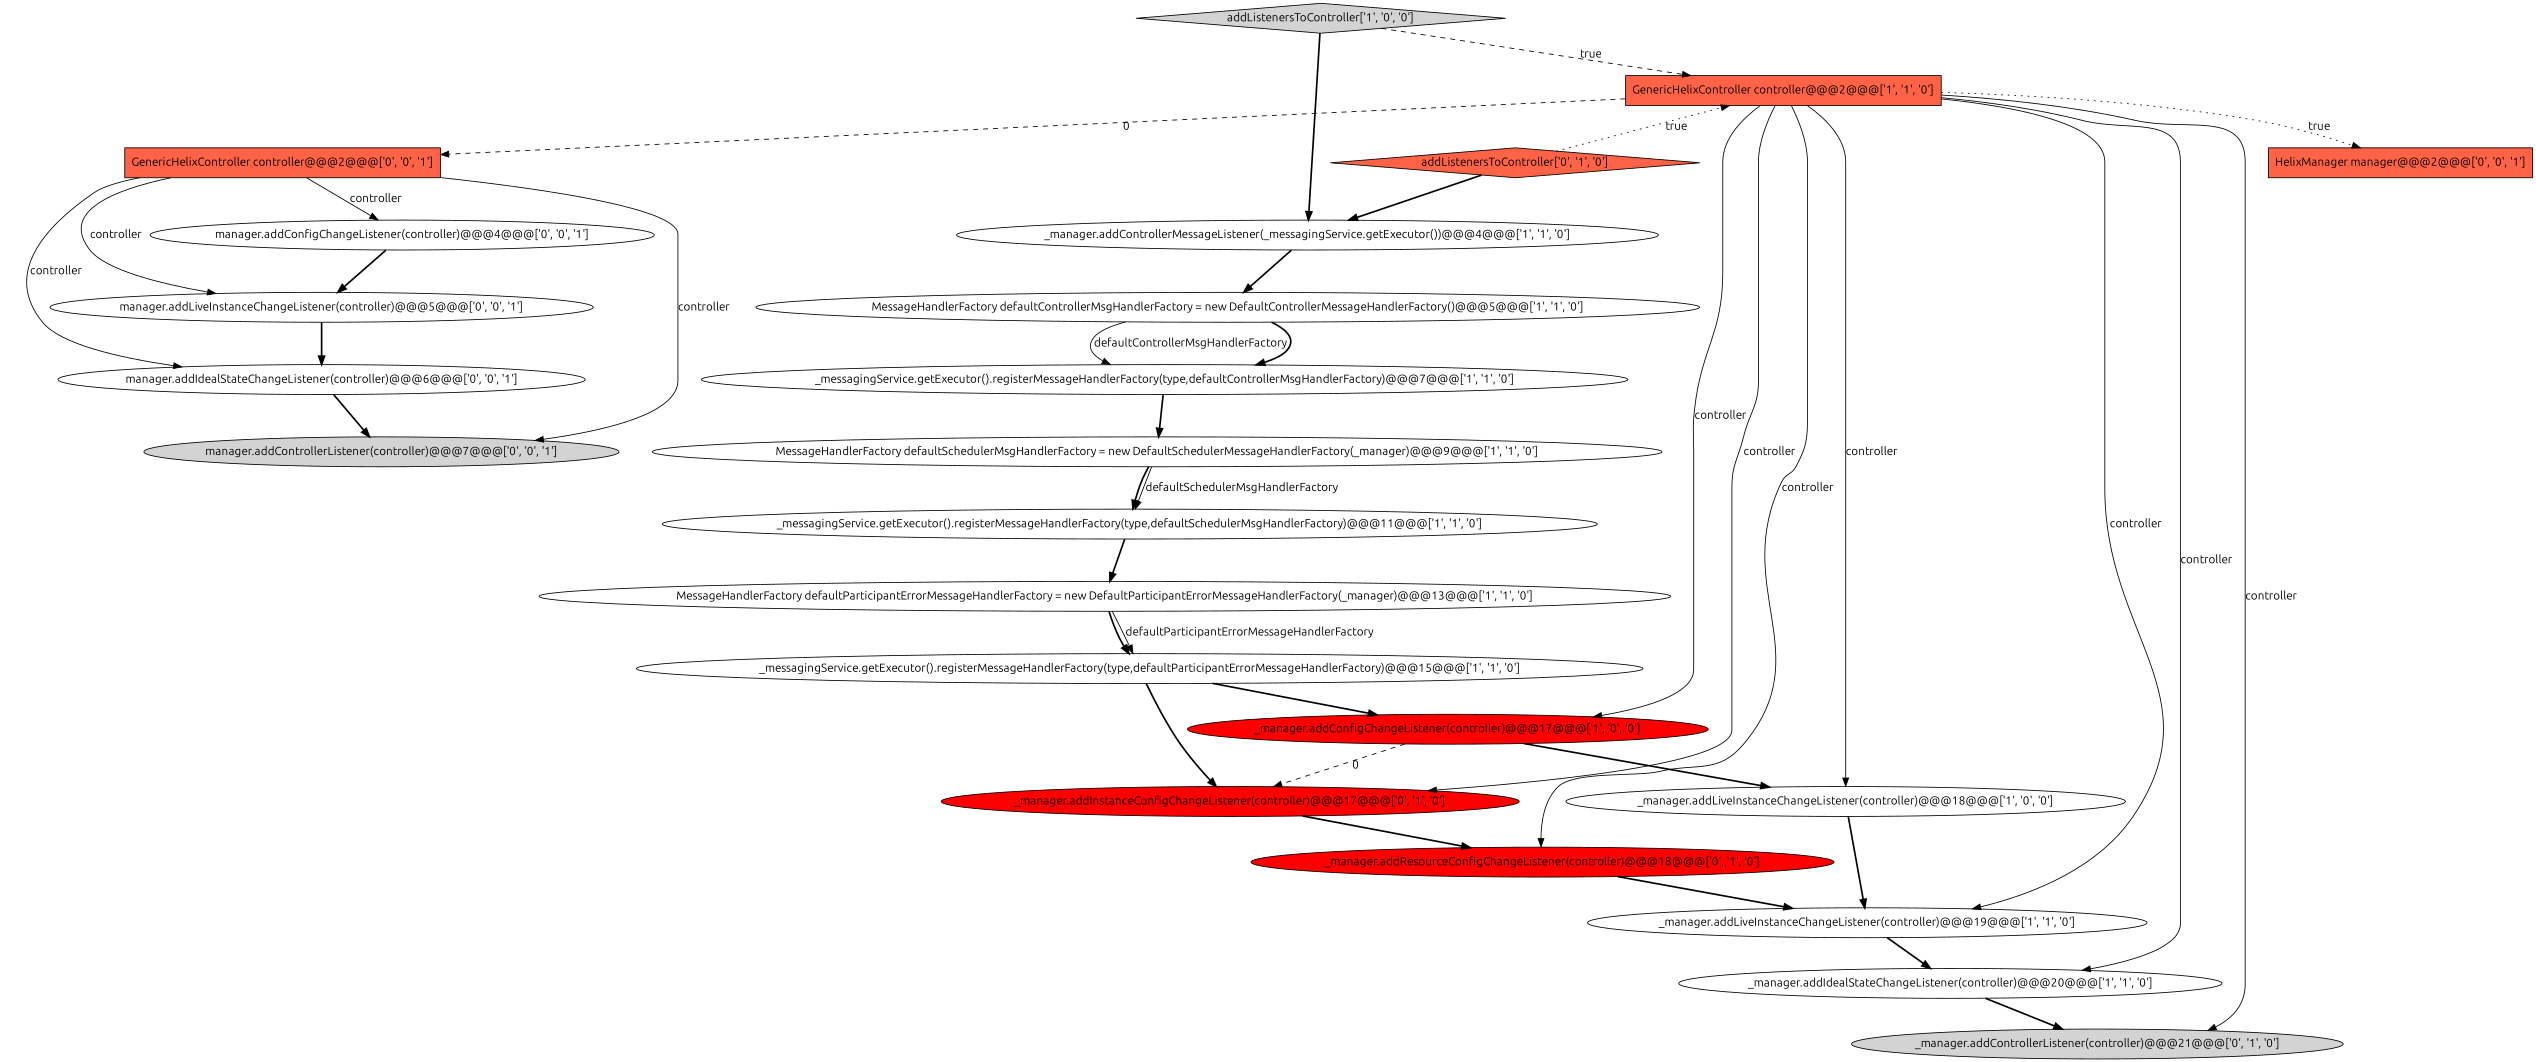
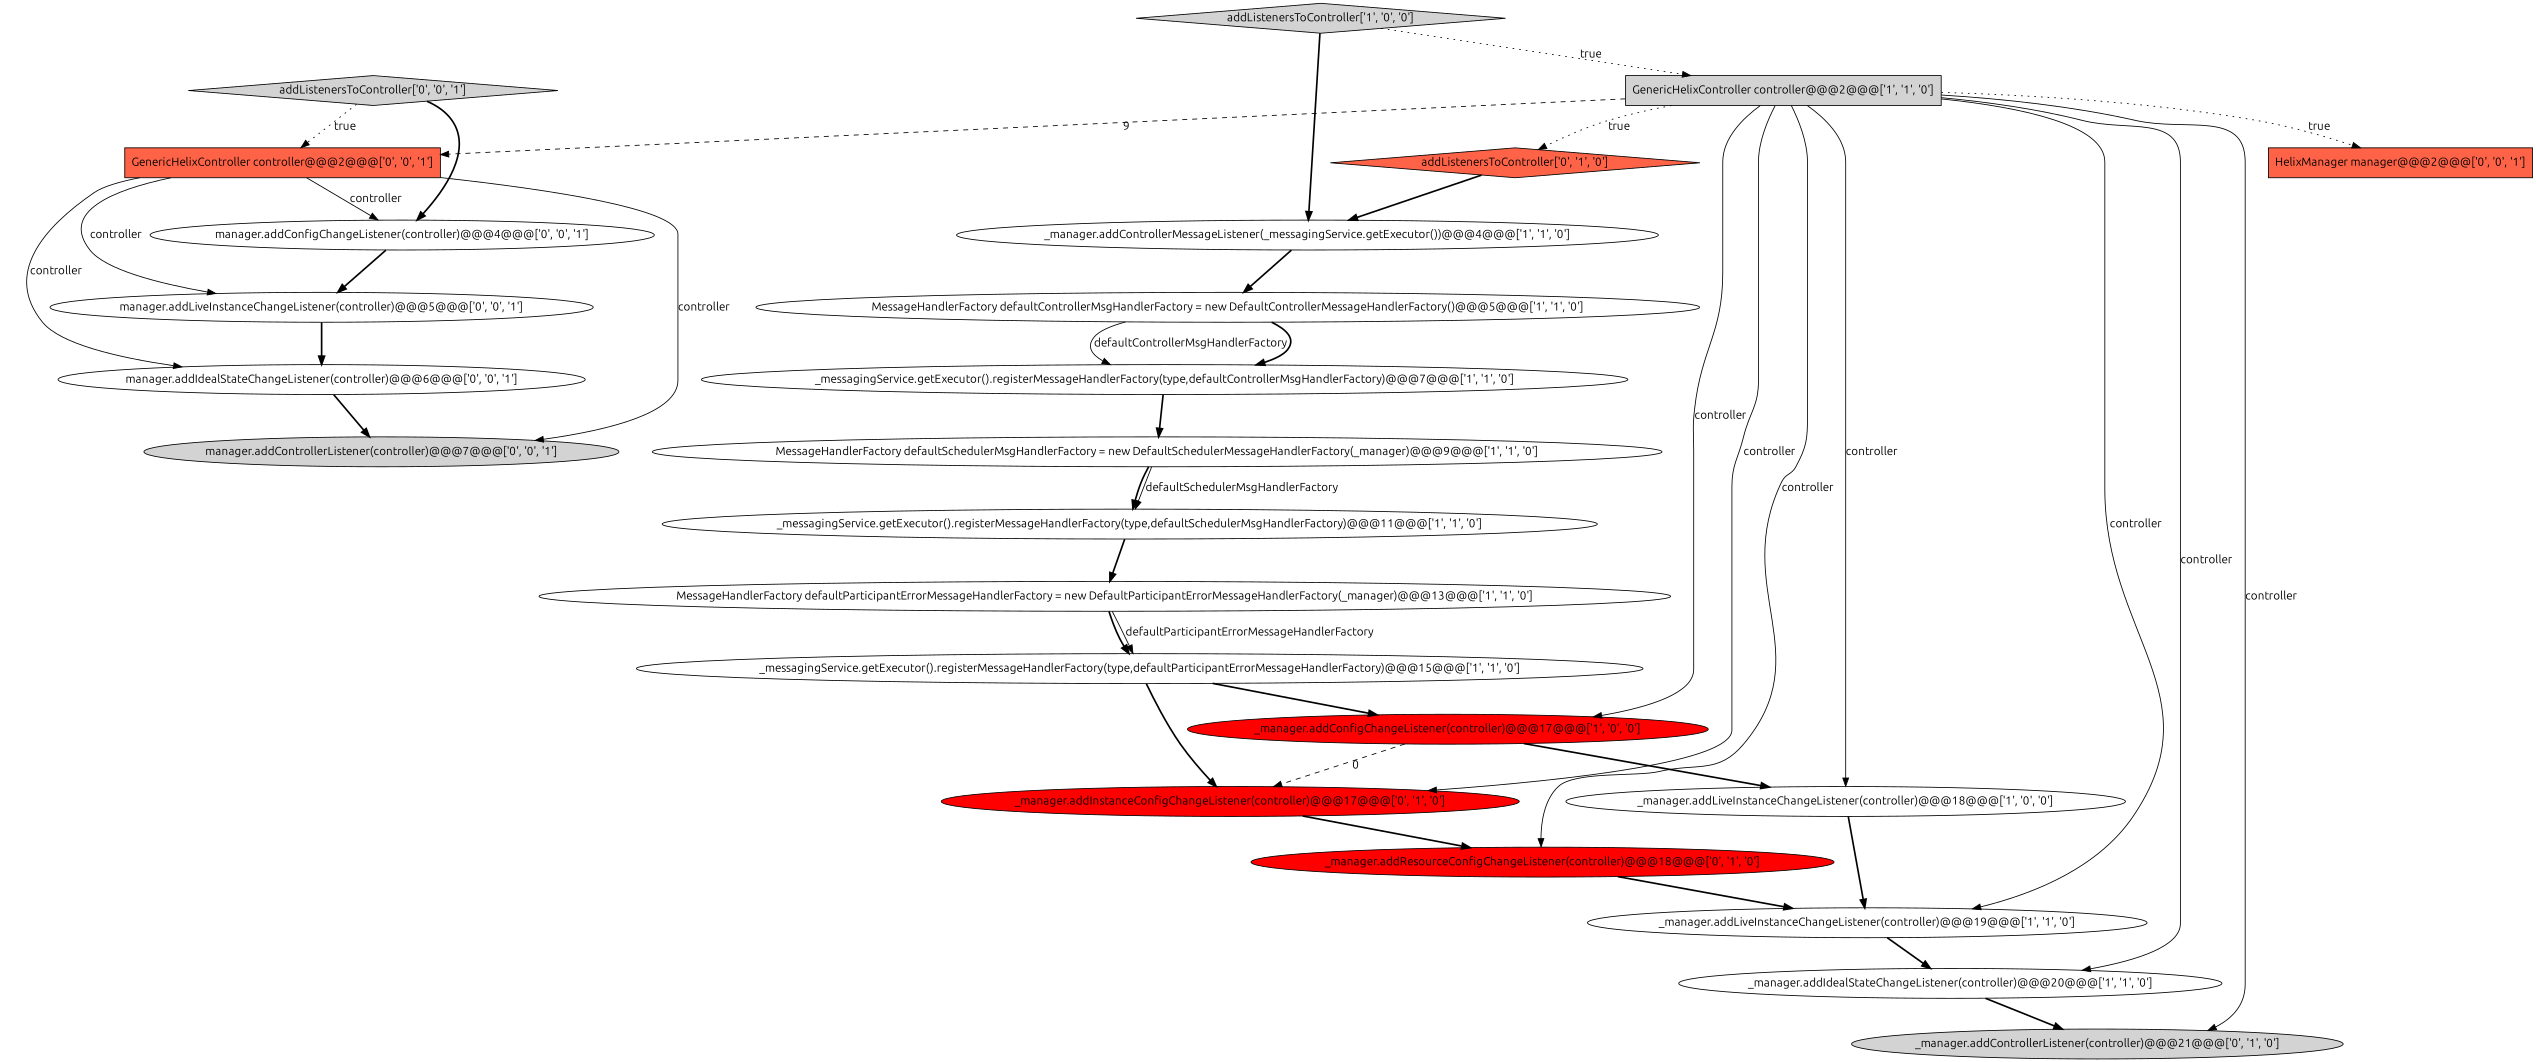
(1532, 51) -> (1532, 51)
none -> (373, 91)
(1783, 91) -> (1783, 91)
(1127, 127) -> (1127, 127)
(1639, 129) -> (1607, 121)
